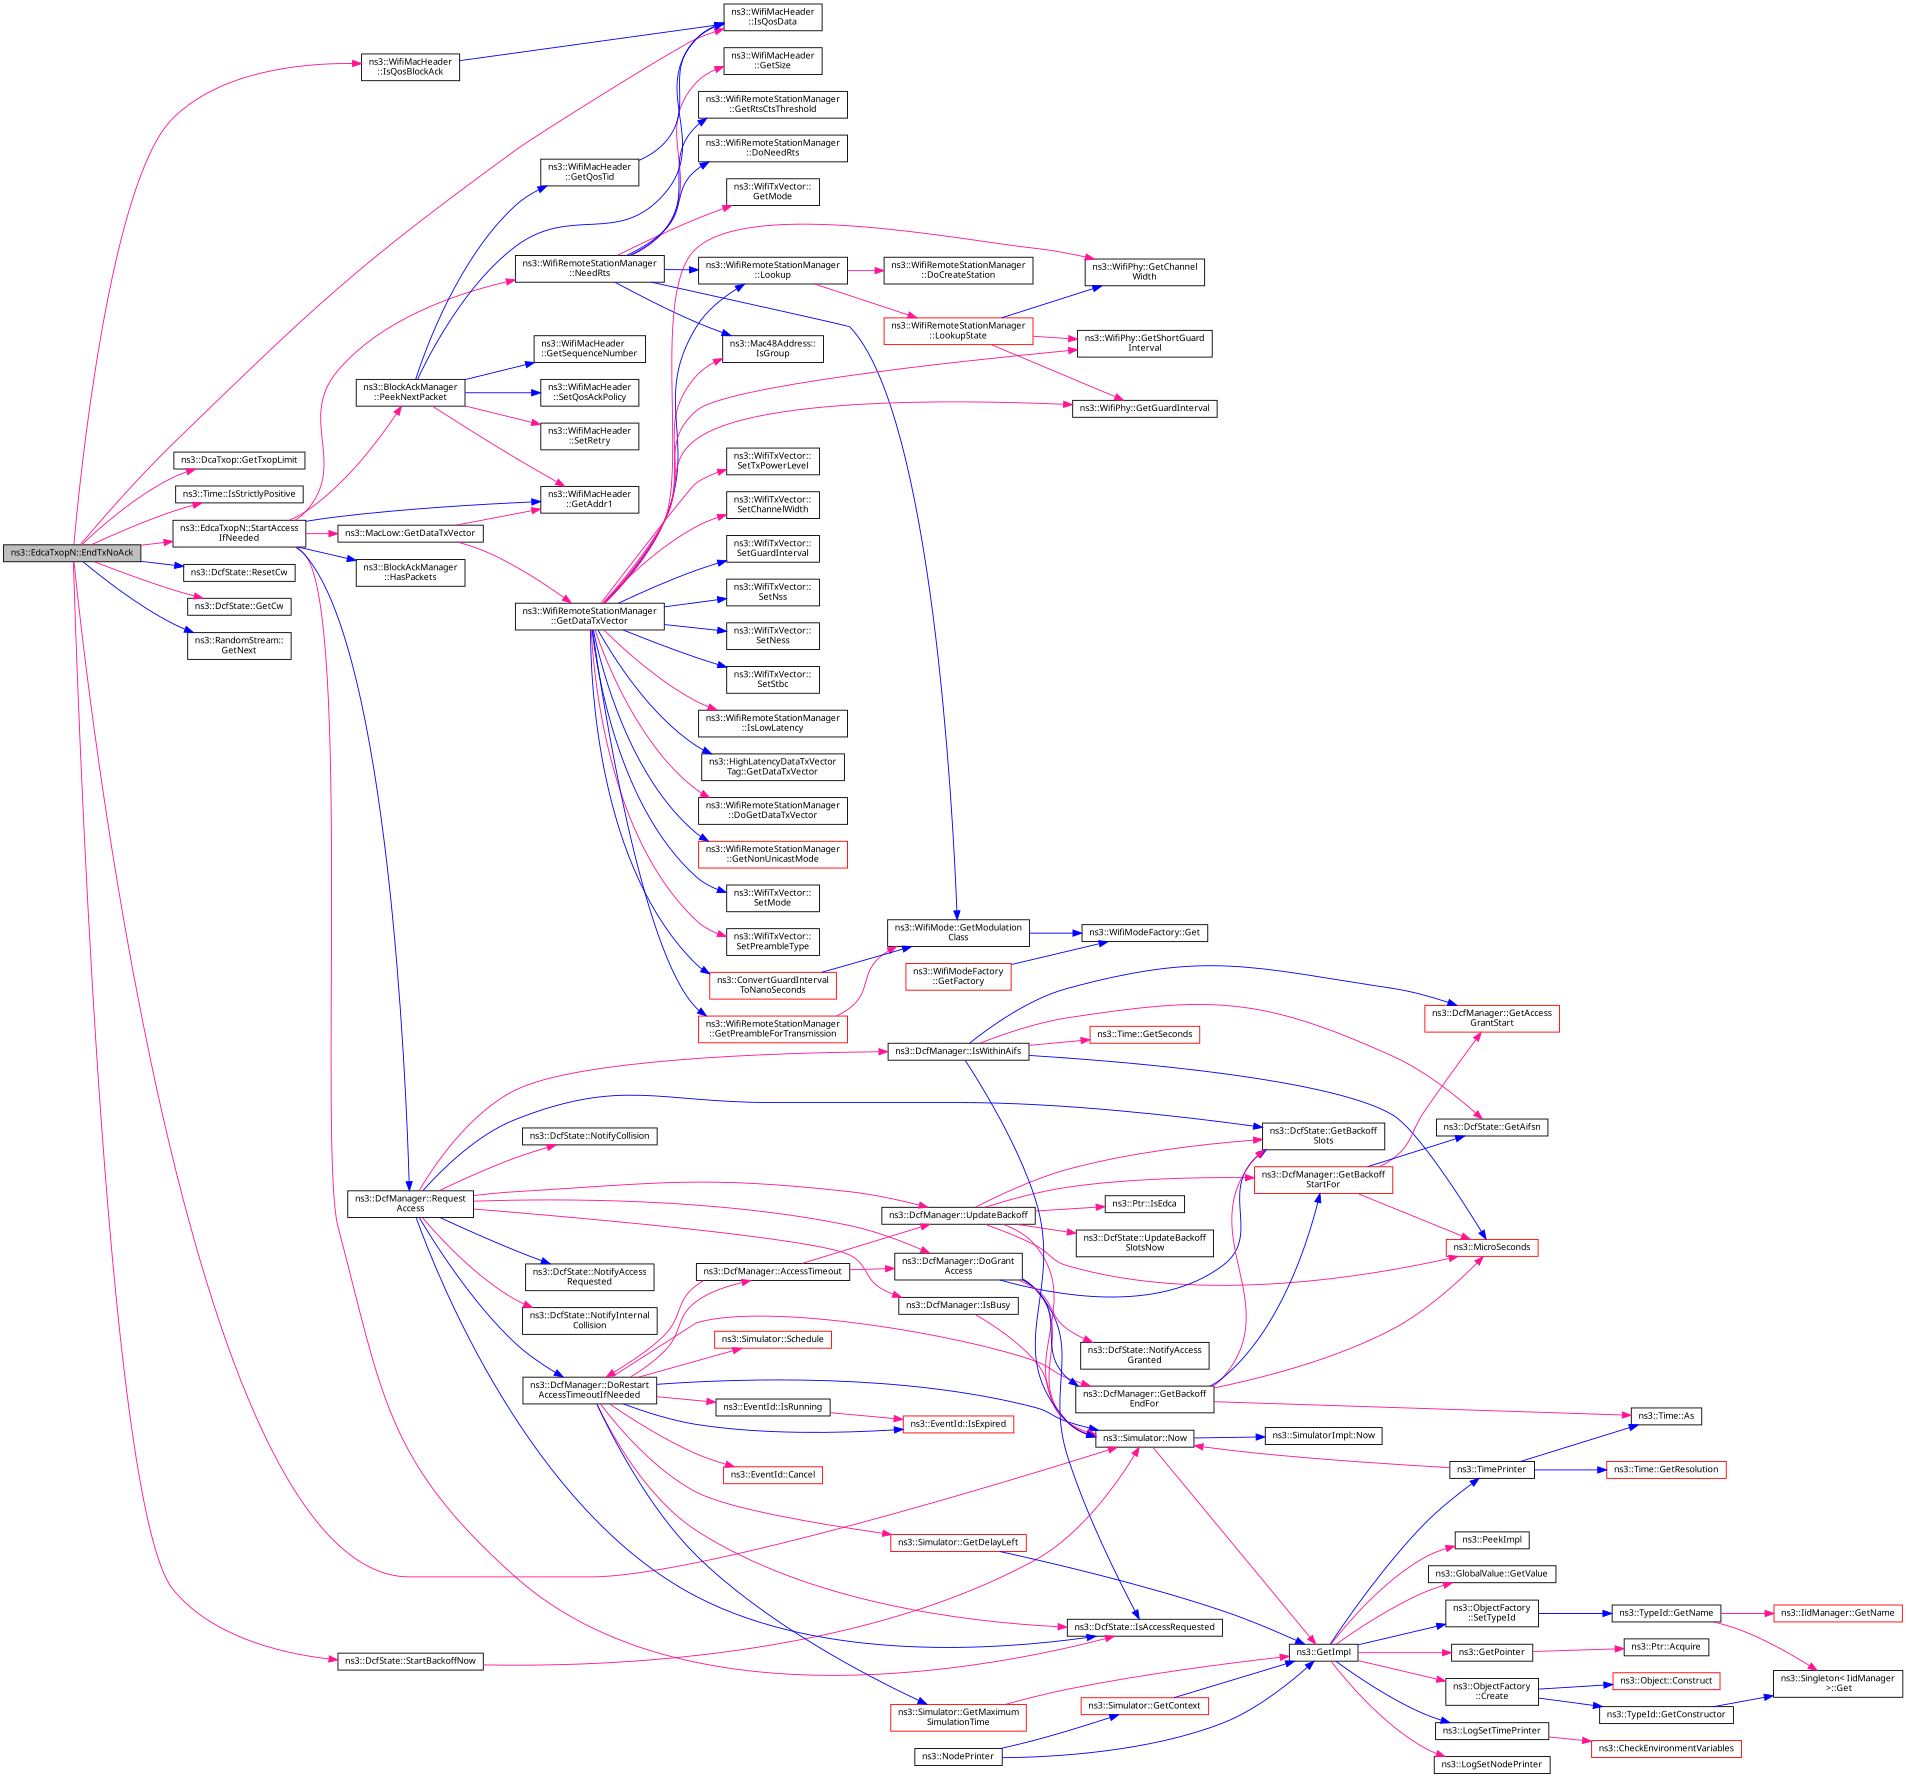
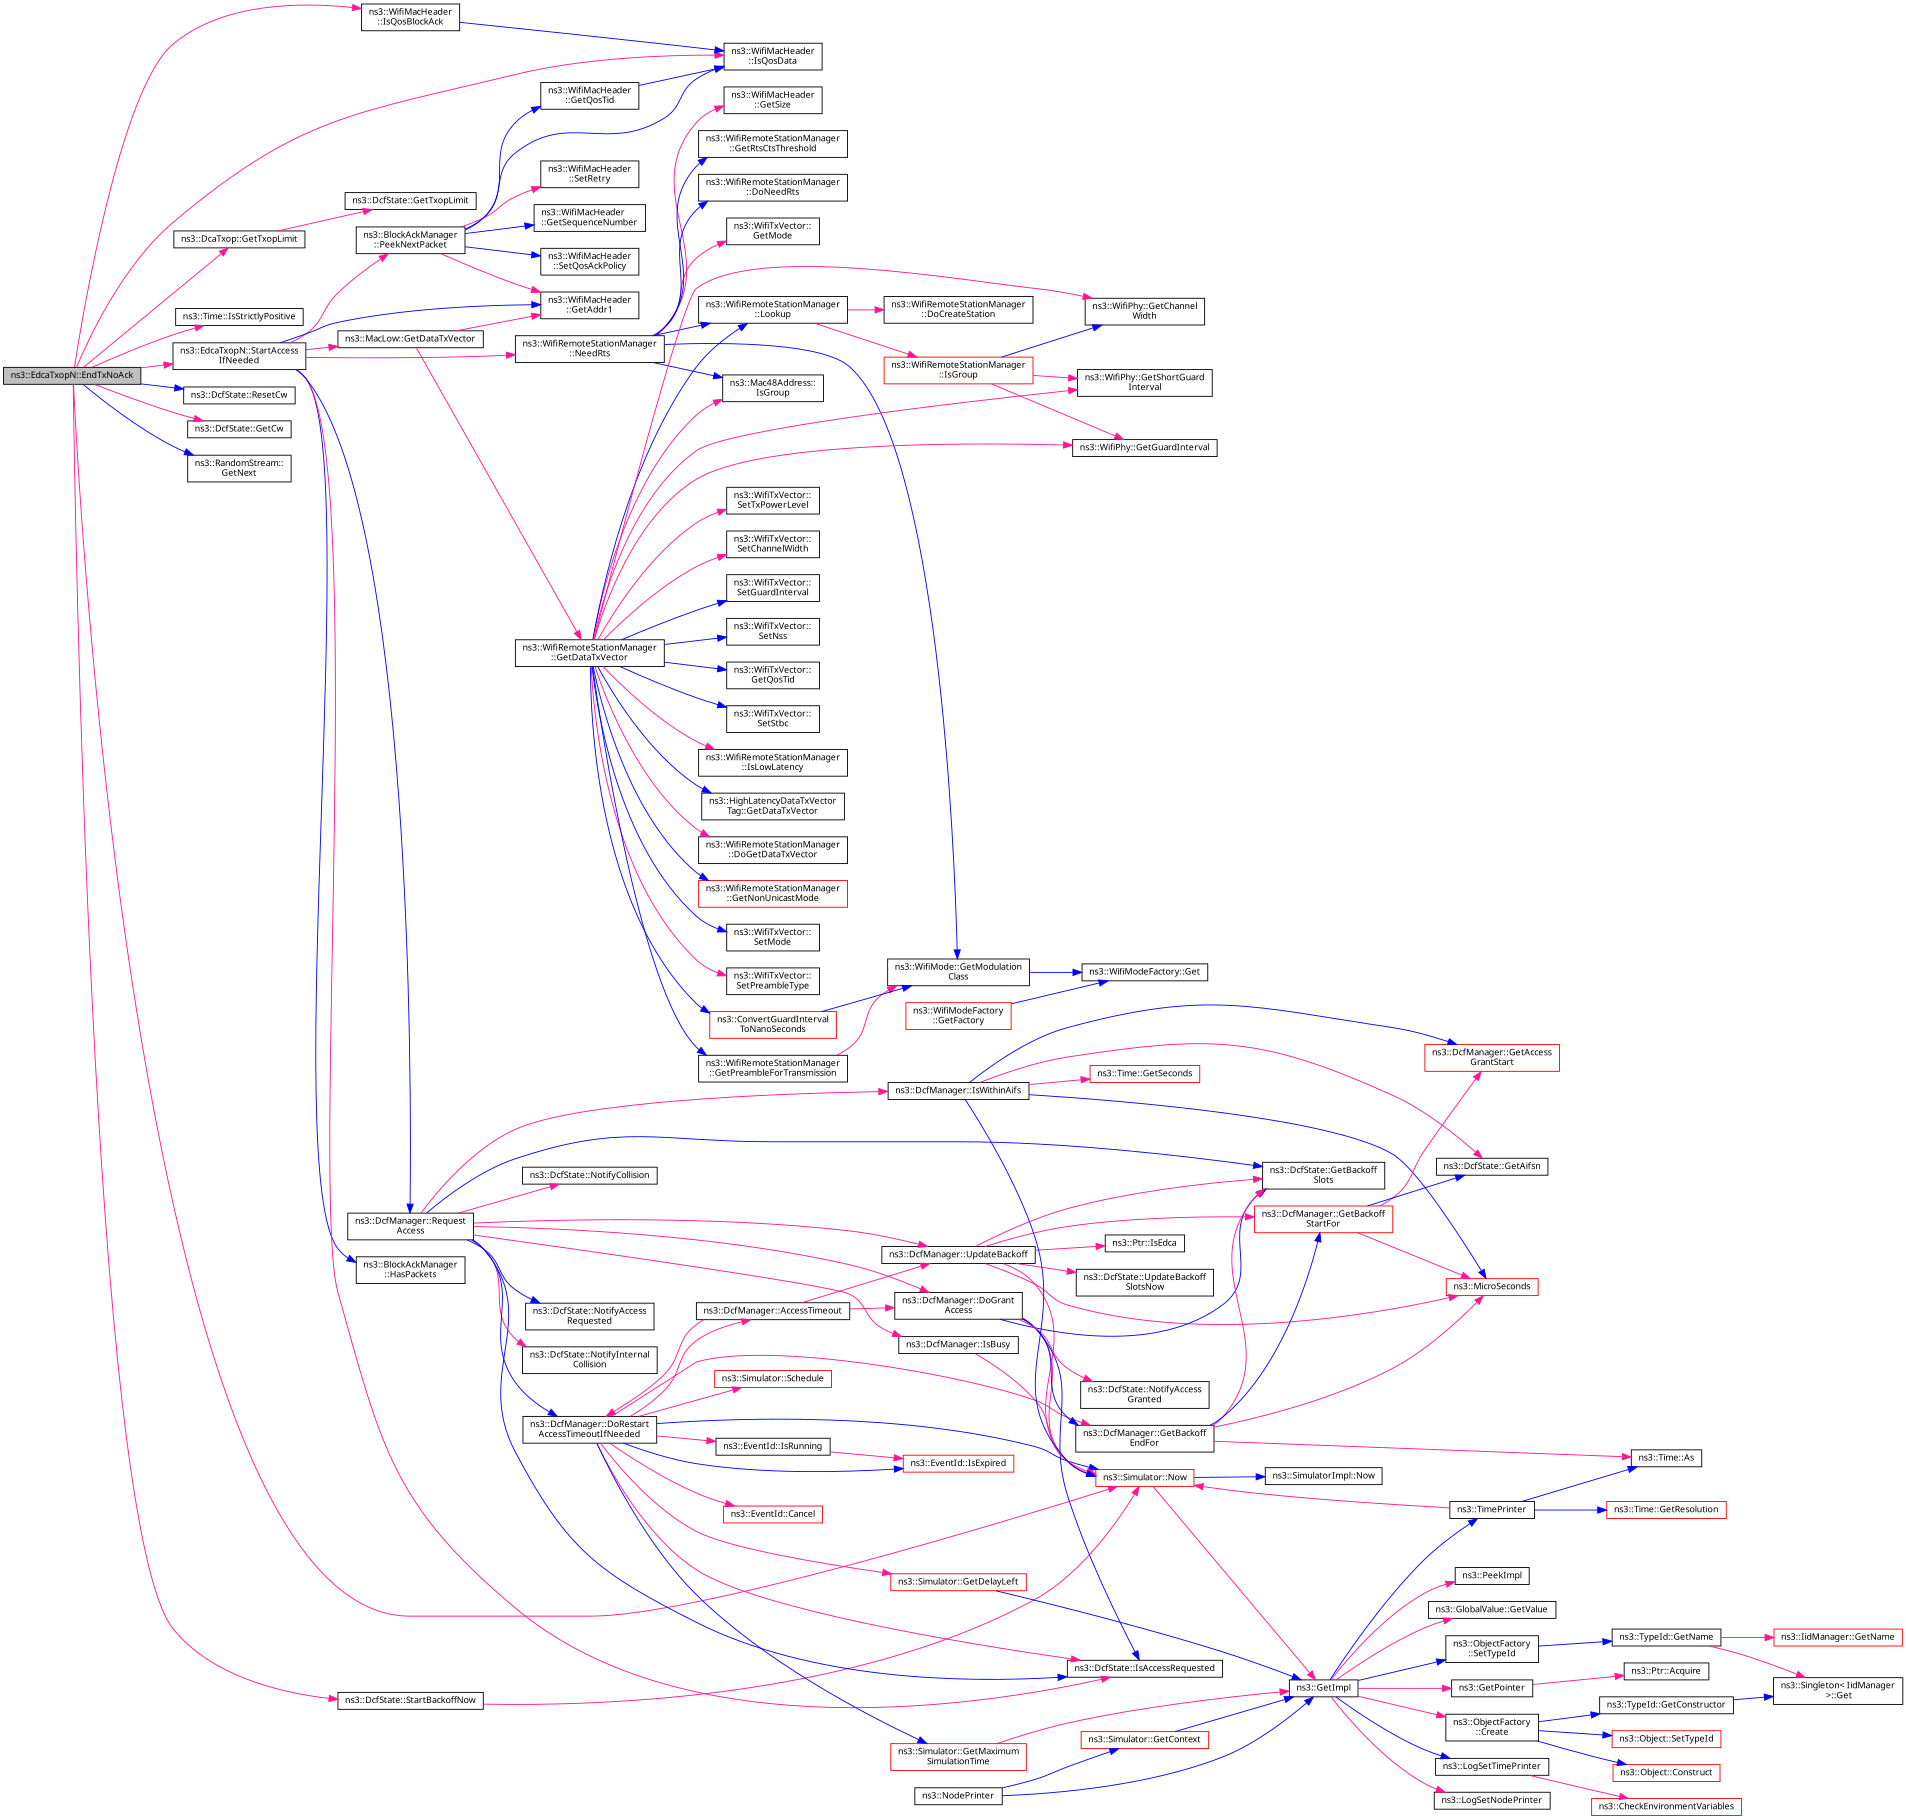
none -> (411, 201)
(959, 331) -> (959, 370)
(773, 636) -> (773, 675)
(773, 1029) -> (773, 1069)
(1145, 1439) -> (1145, 1478)
none -> (1667, 1739)
